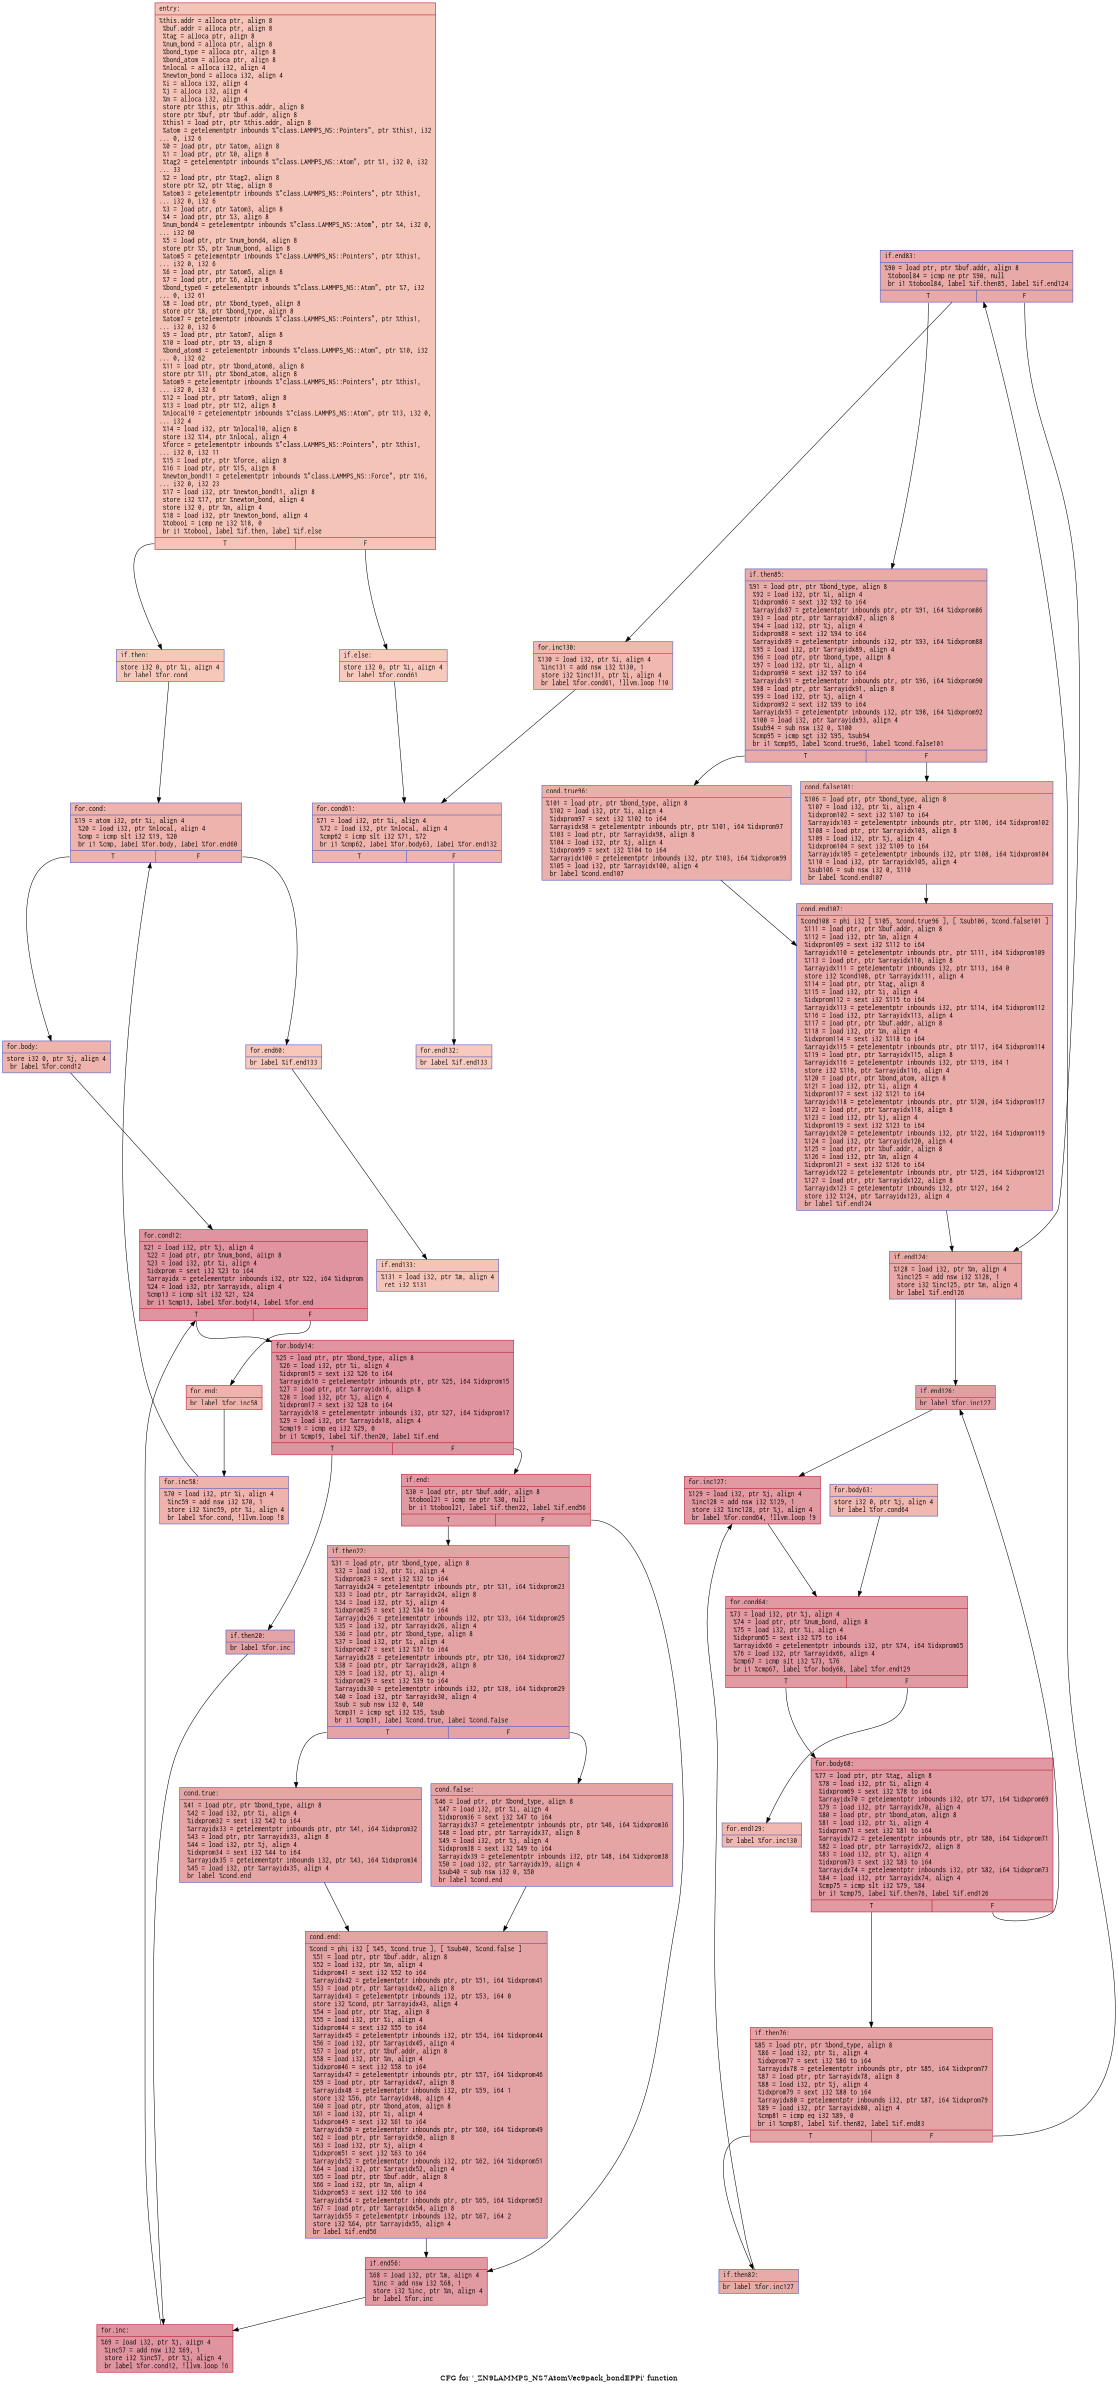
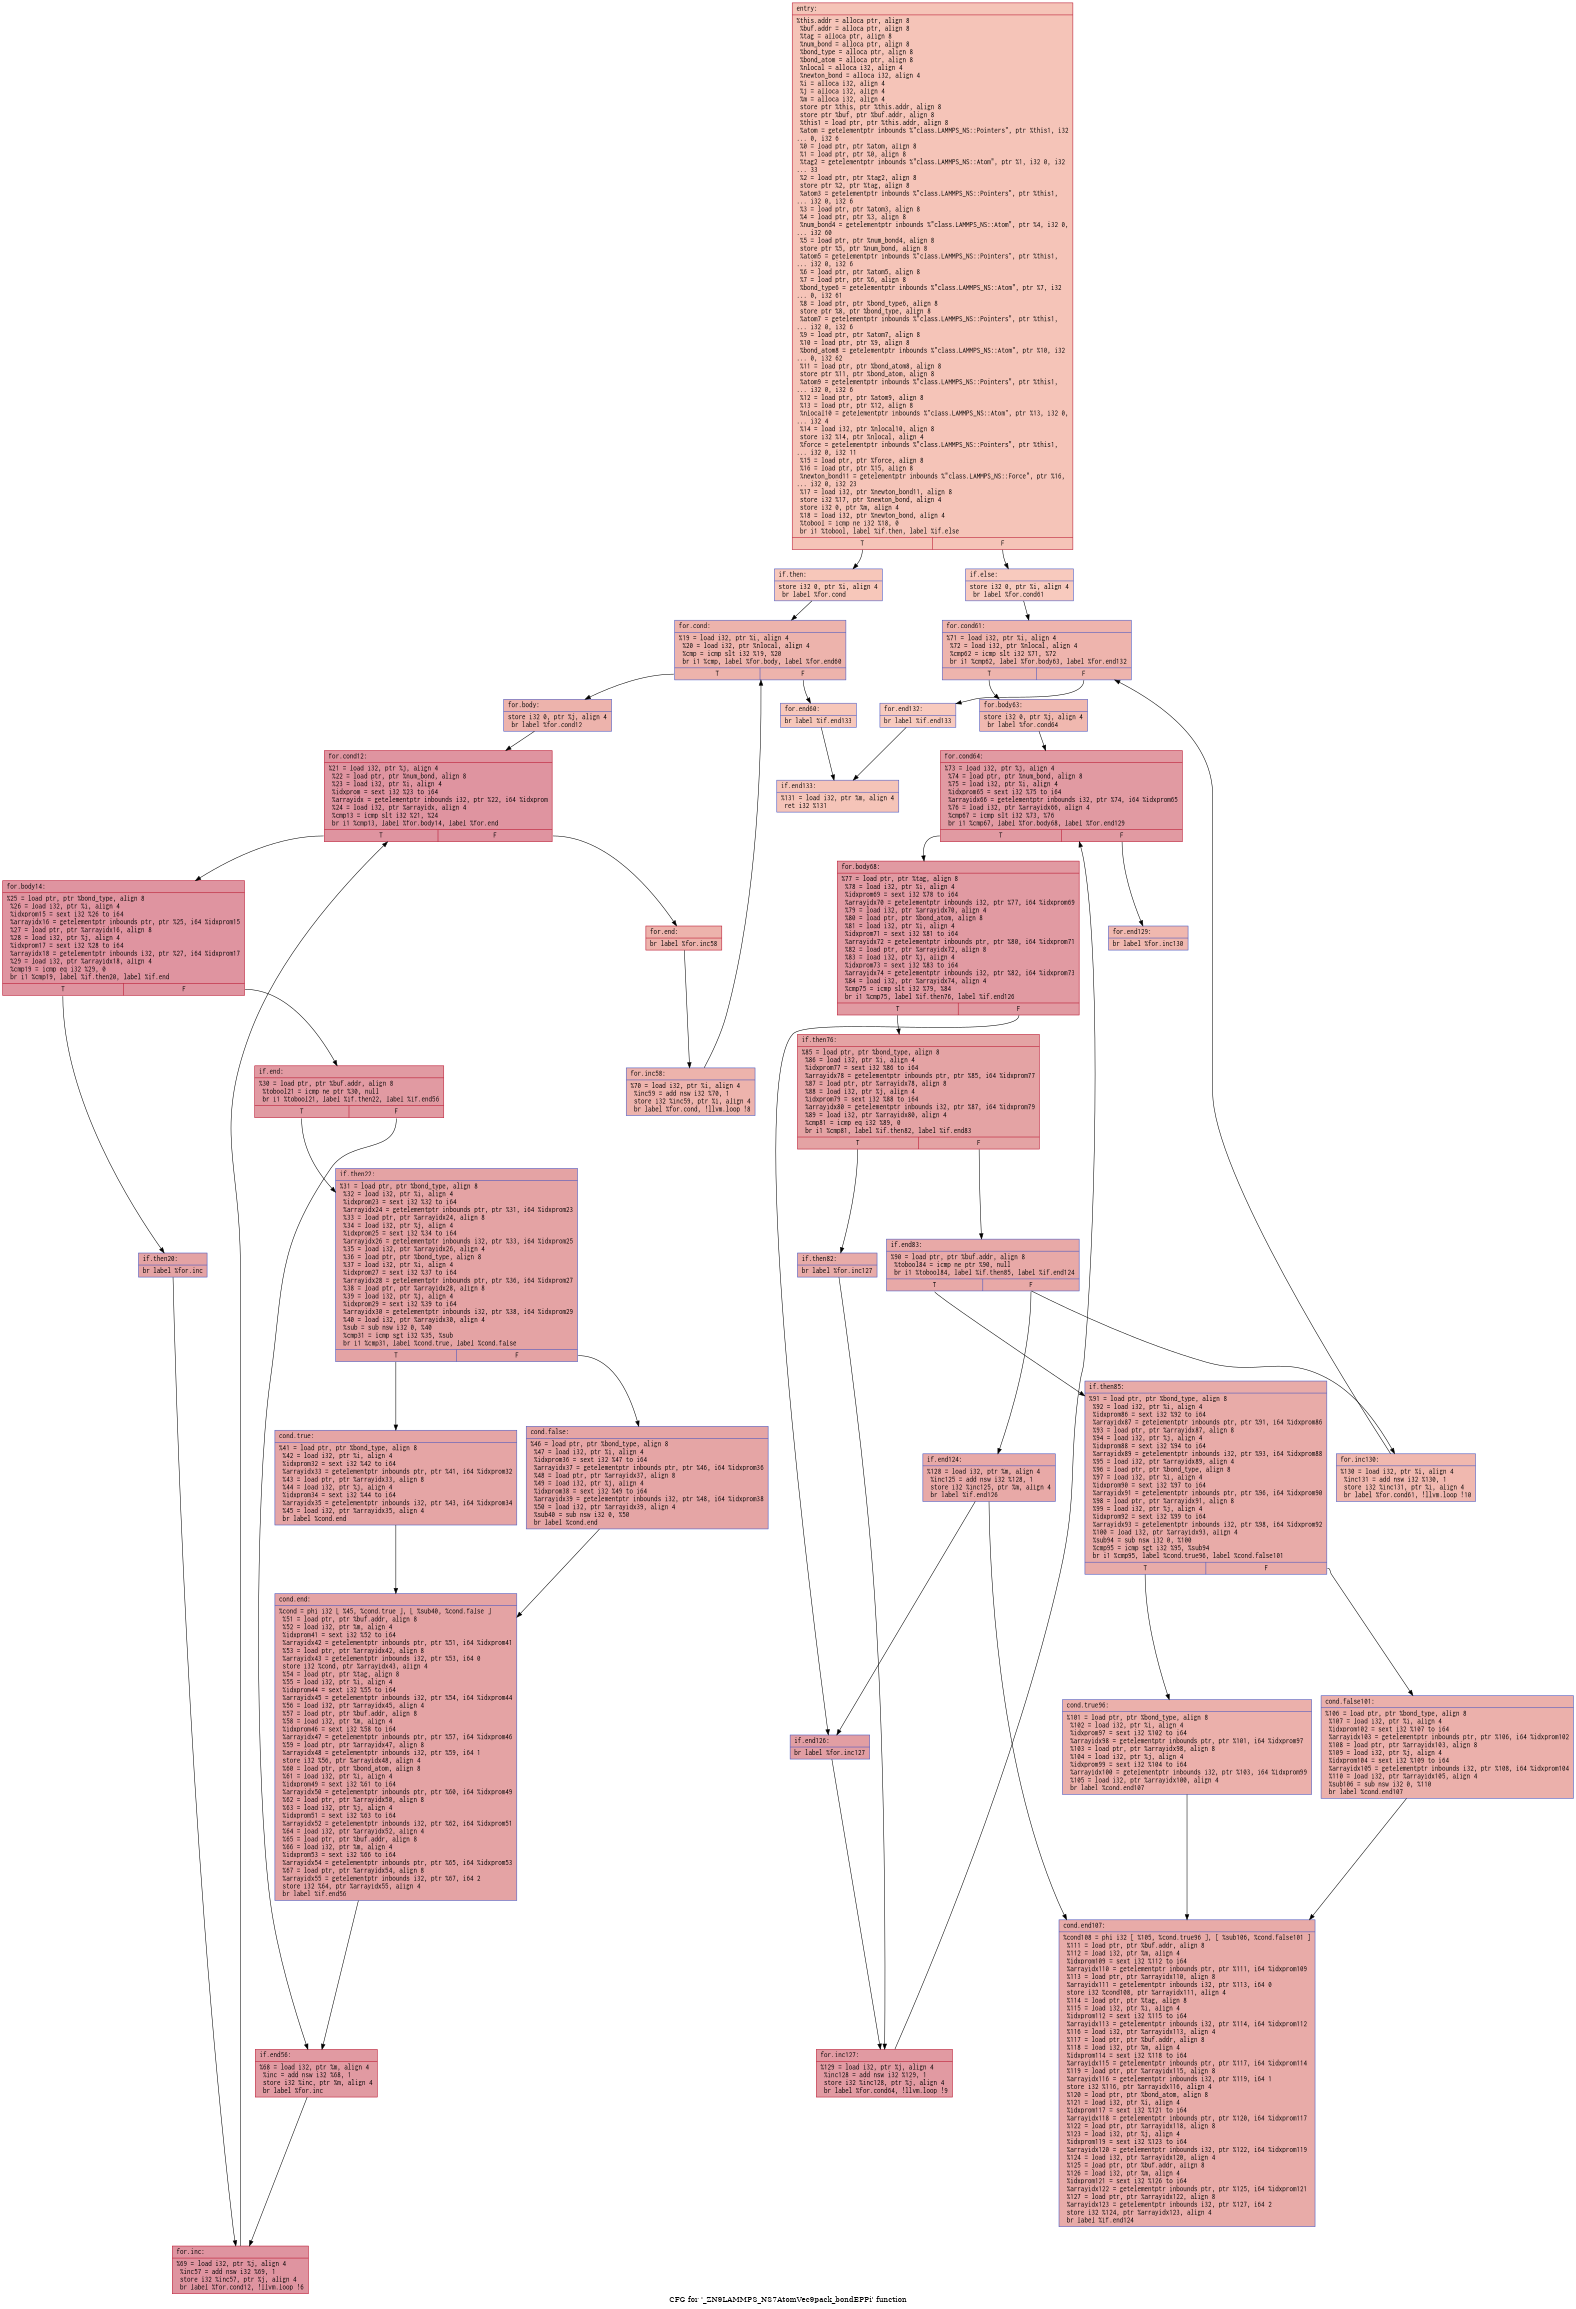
none -> (991, 688)
none -> (882, 752)
(130, 821) -> (734, 638)
(949, 1228) -> (1007, 1712)
